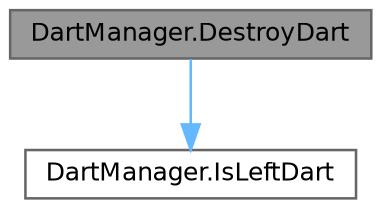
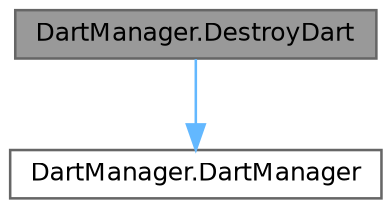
(191, 174) -> (196, 174)
